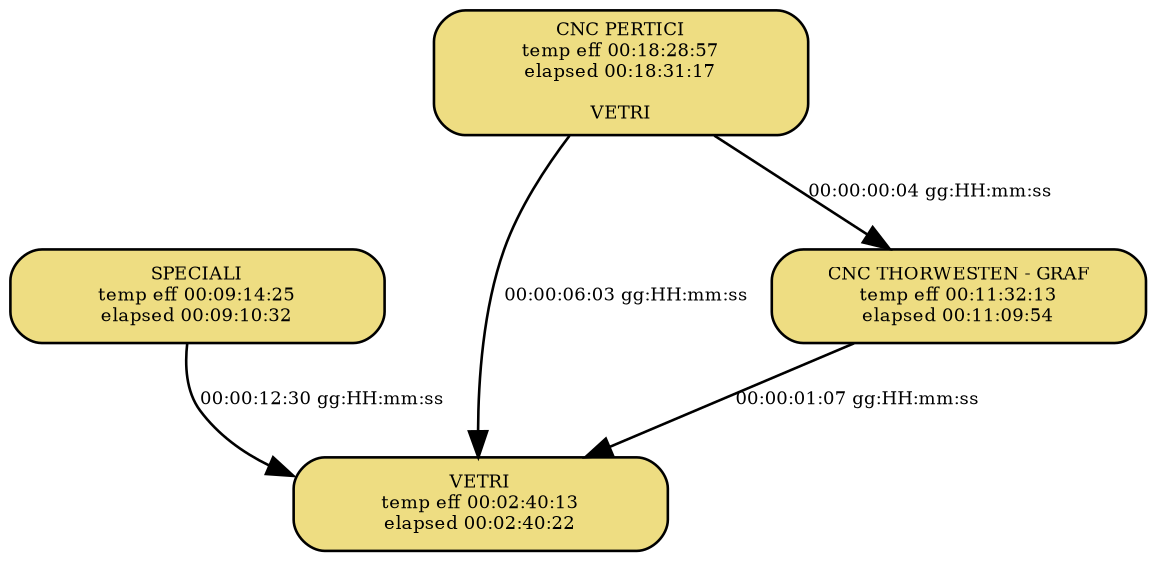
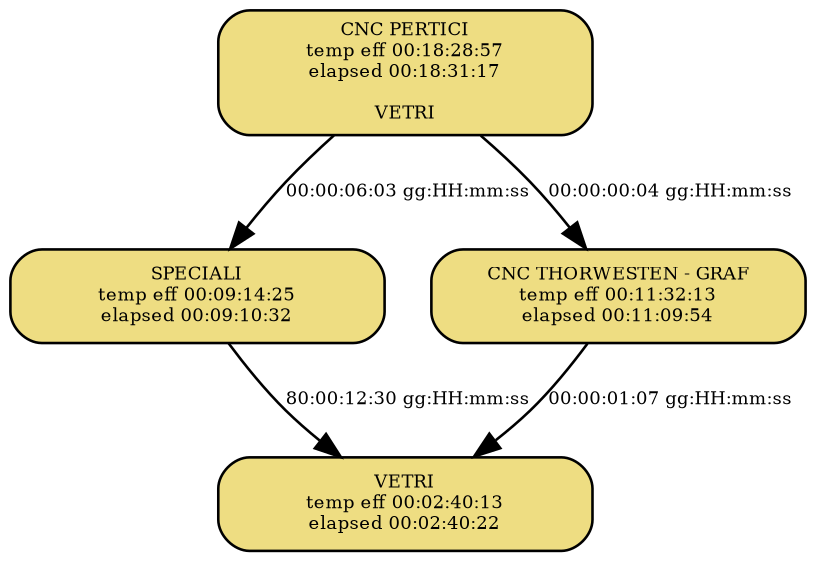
(496, 274) -> (288, 180)
(322, 400) -> (408, 400)
